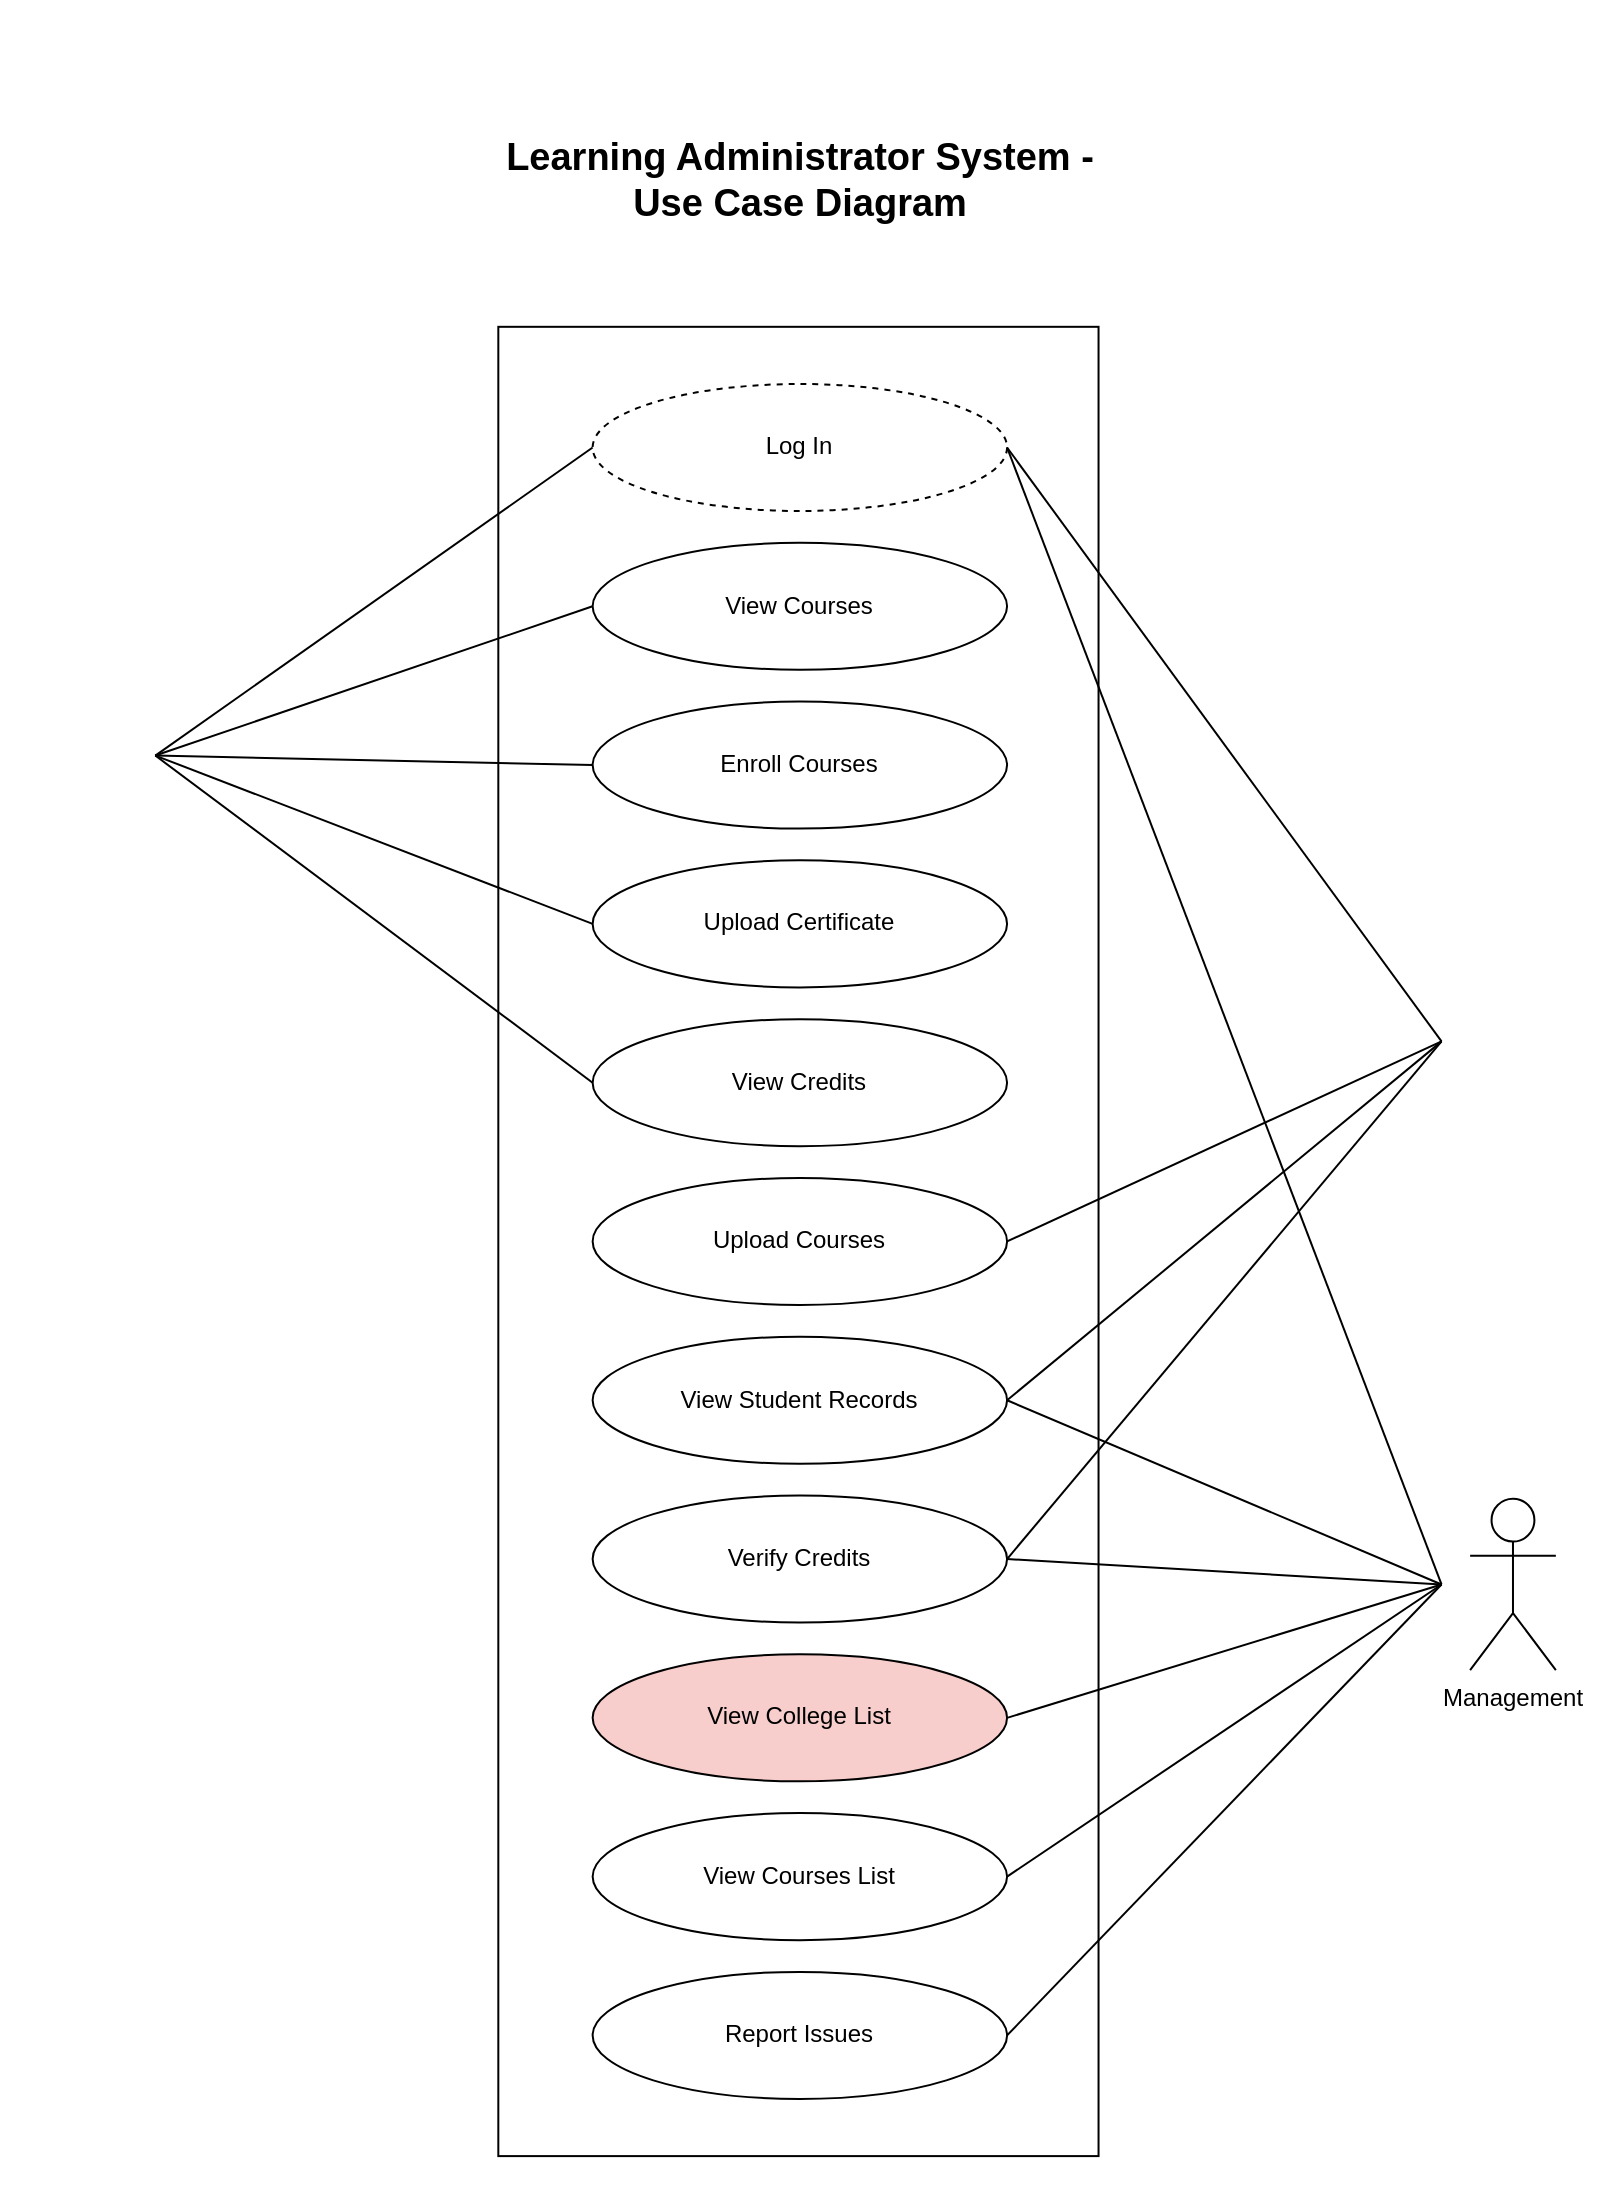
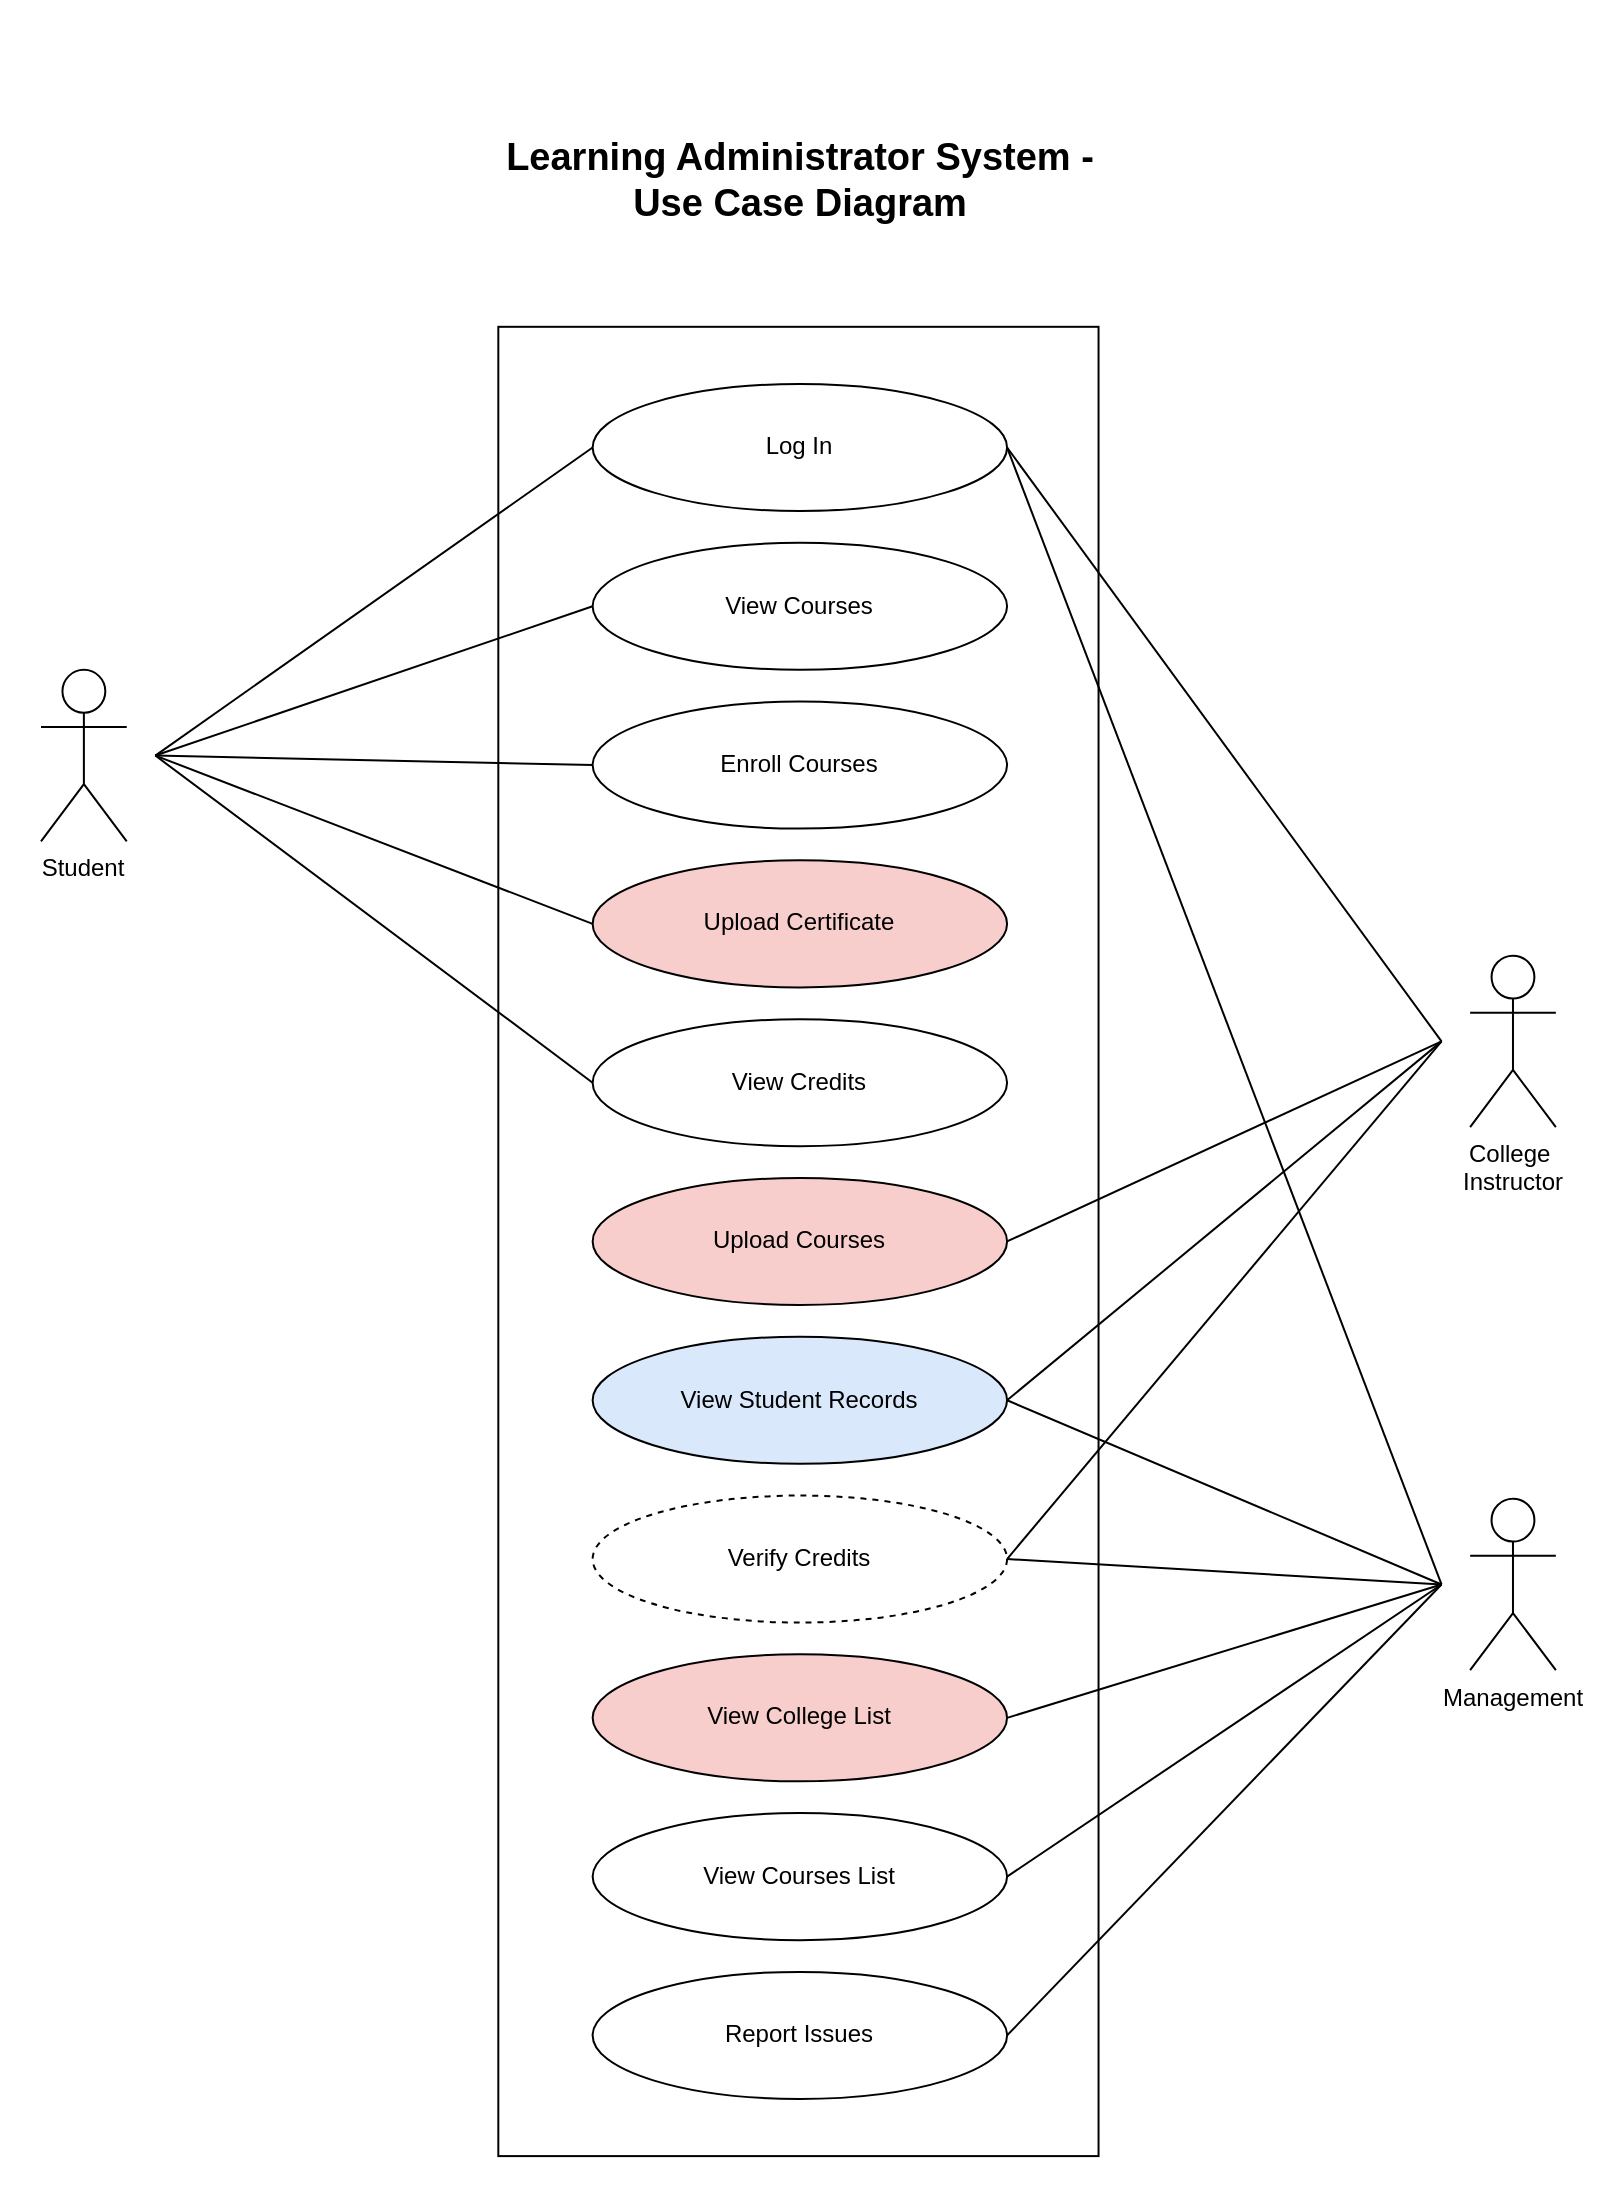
(800, 448) -> (800, 448)
none -> (84, 756)
(800, 924) -> (800, 924)
none -> (1513, 1041)
(800, 1241) -> (800, 1241)
(800, 1400) -> (800, 1400)
(800, 1559) -> (800, 1559)
